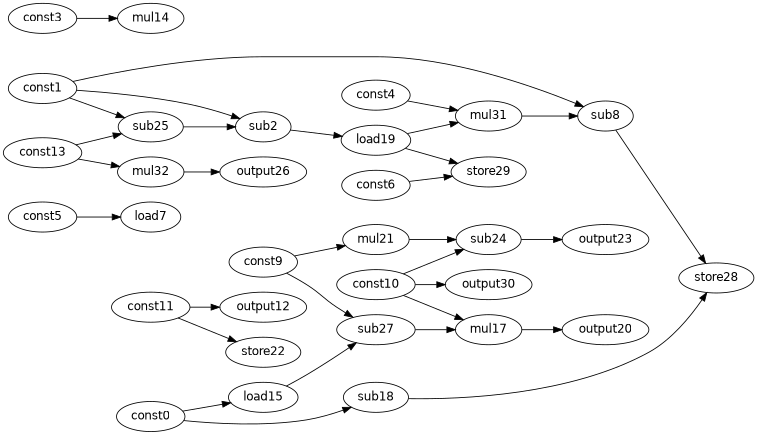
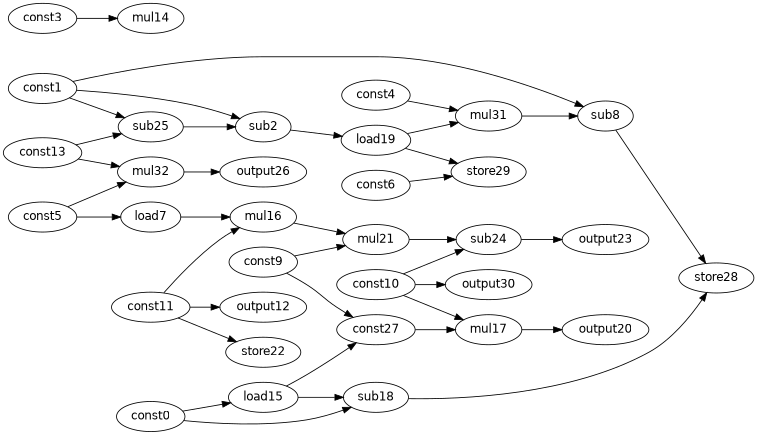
none -> (93, 196)
none -> (263, 217)
(376, 330) -> (376, 330)
none -> (316, 397)
